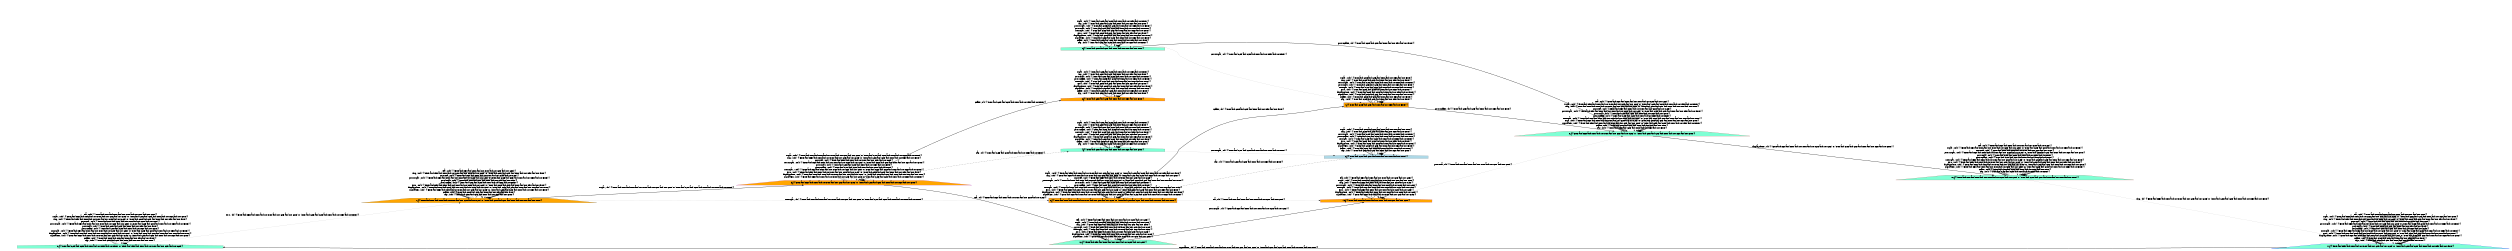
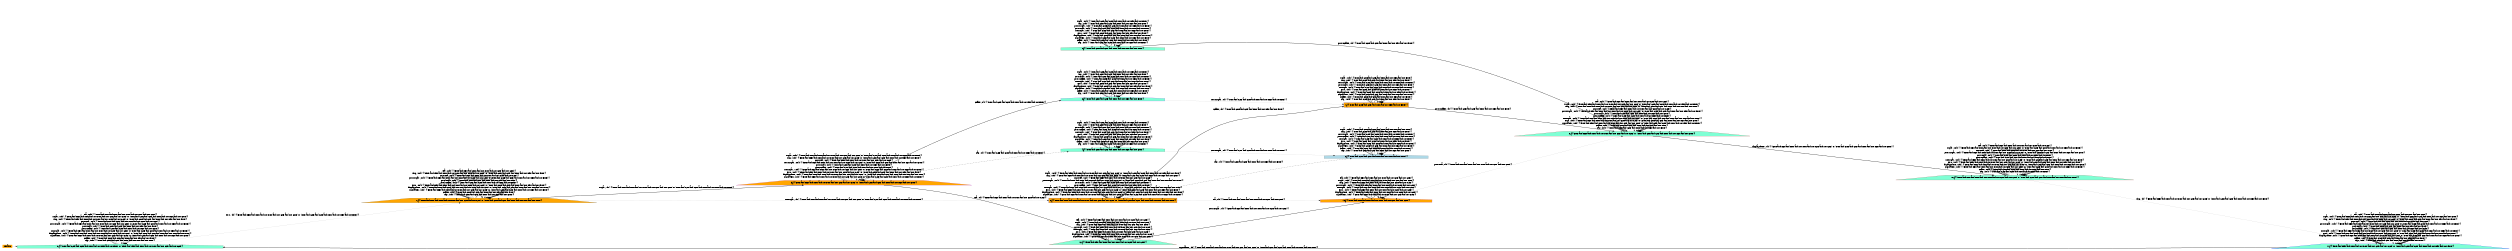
(1239, 78) -> (1254, 102)
(1113, 99) -> (1113, 99)
none -> (7, 246)
